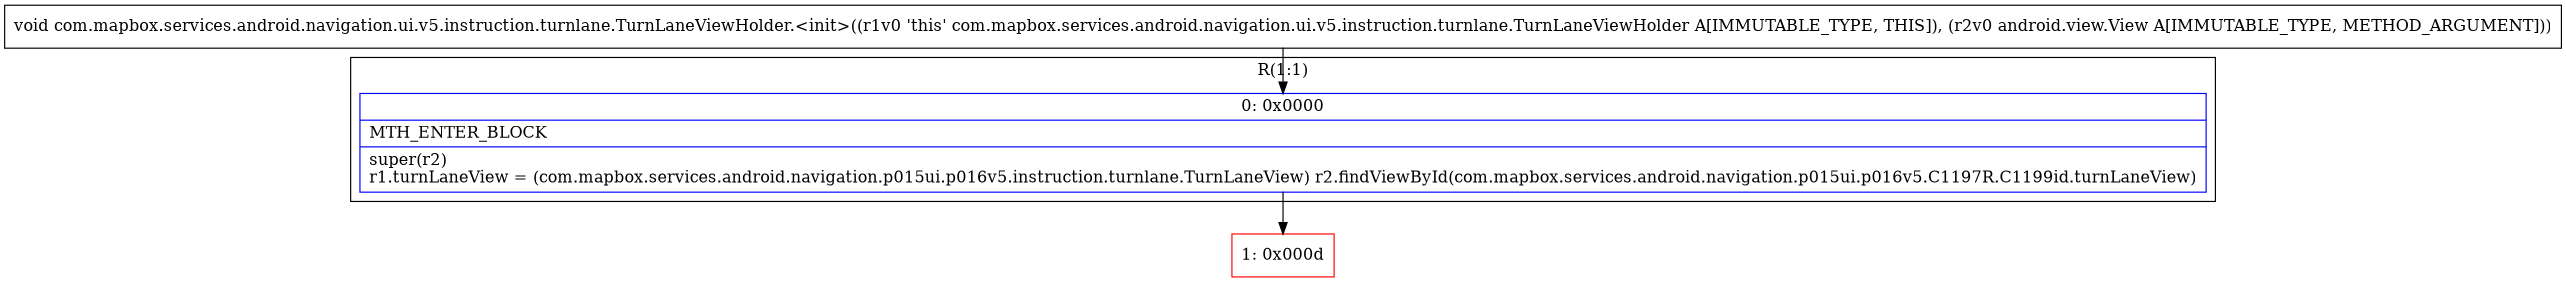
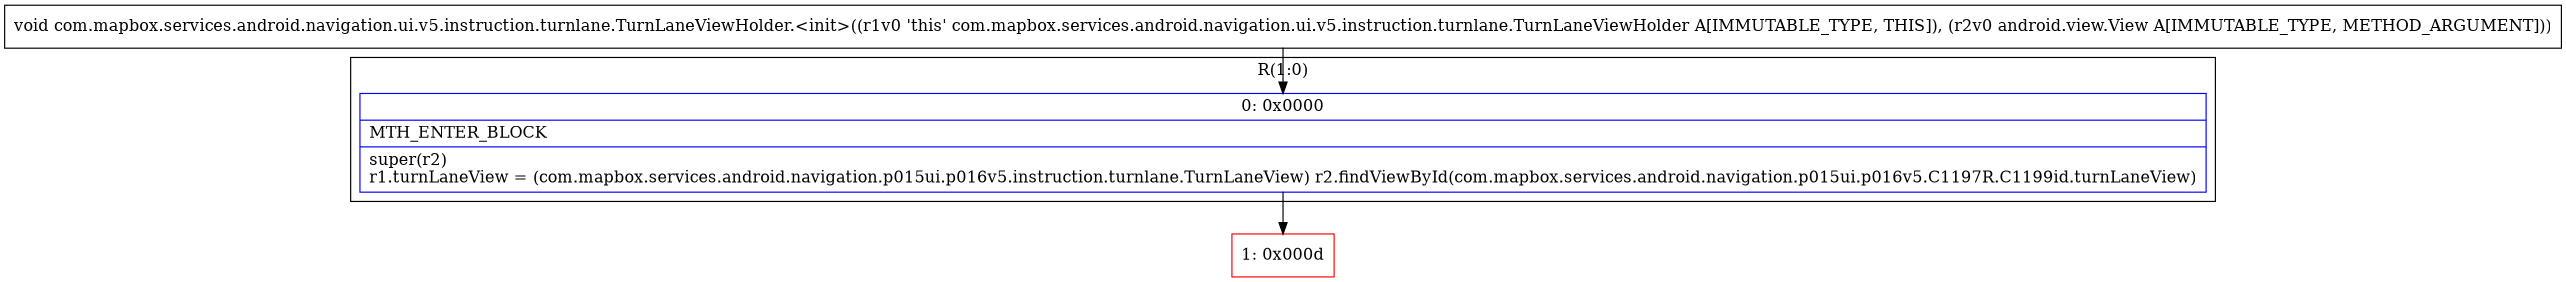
(1283, 71) -> (1283, 71)
